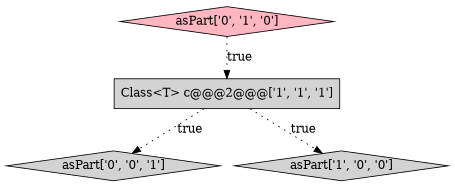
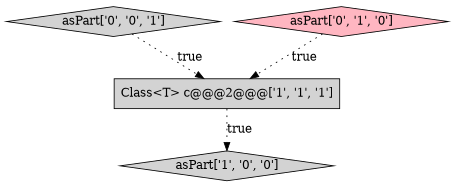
(172, 129) -> (164, 54)
